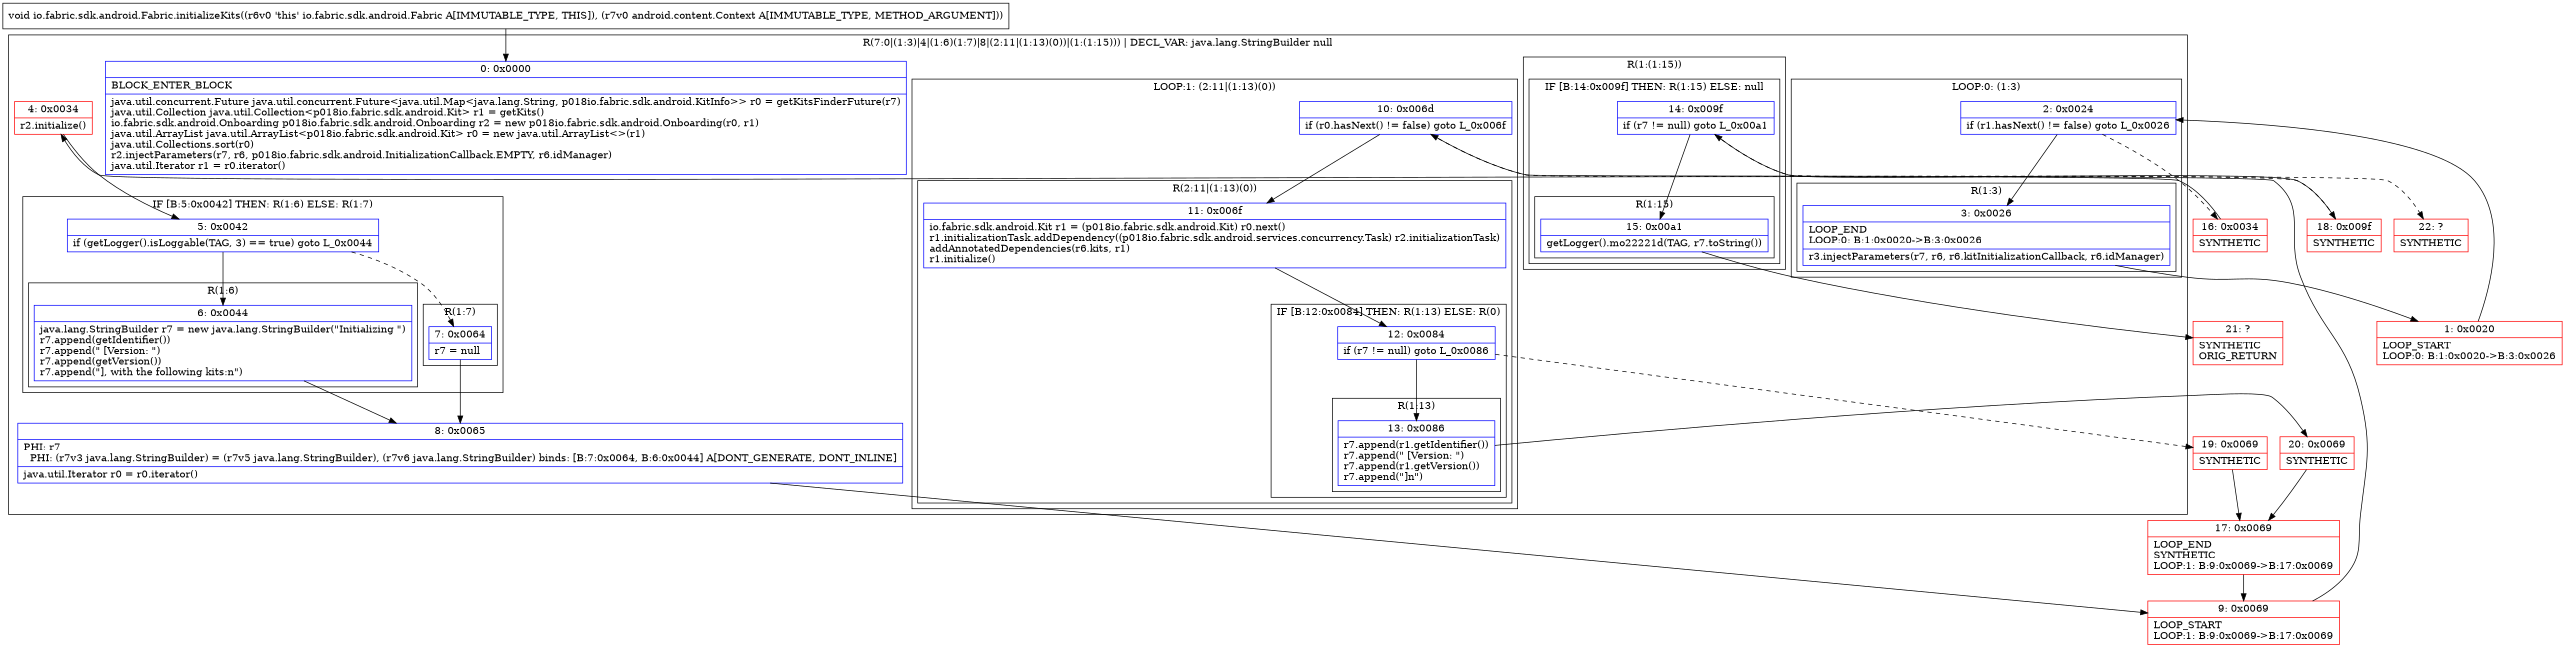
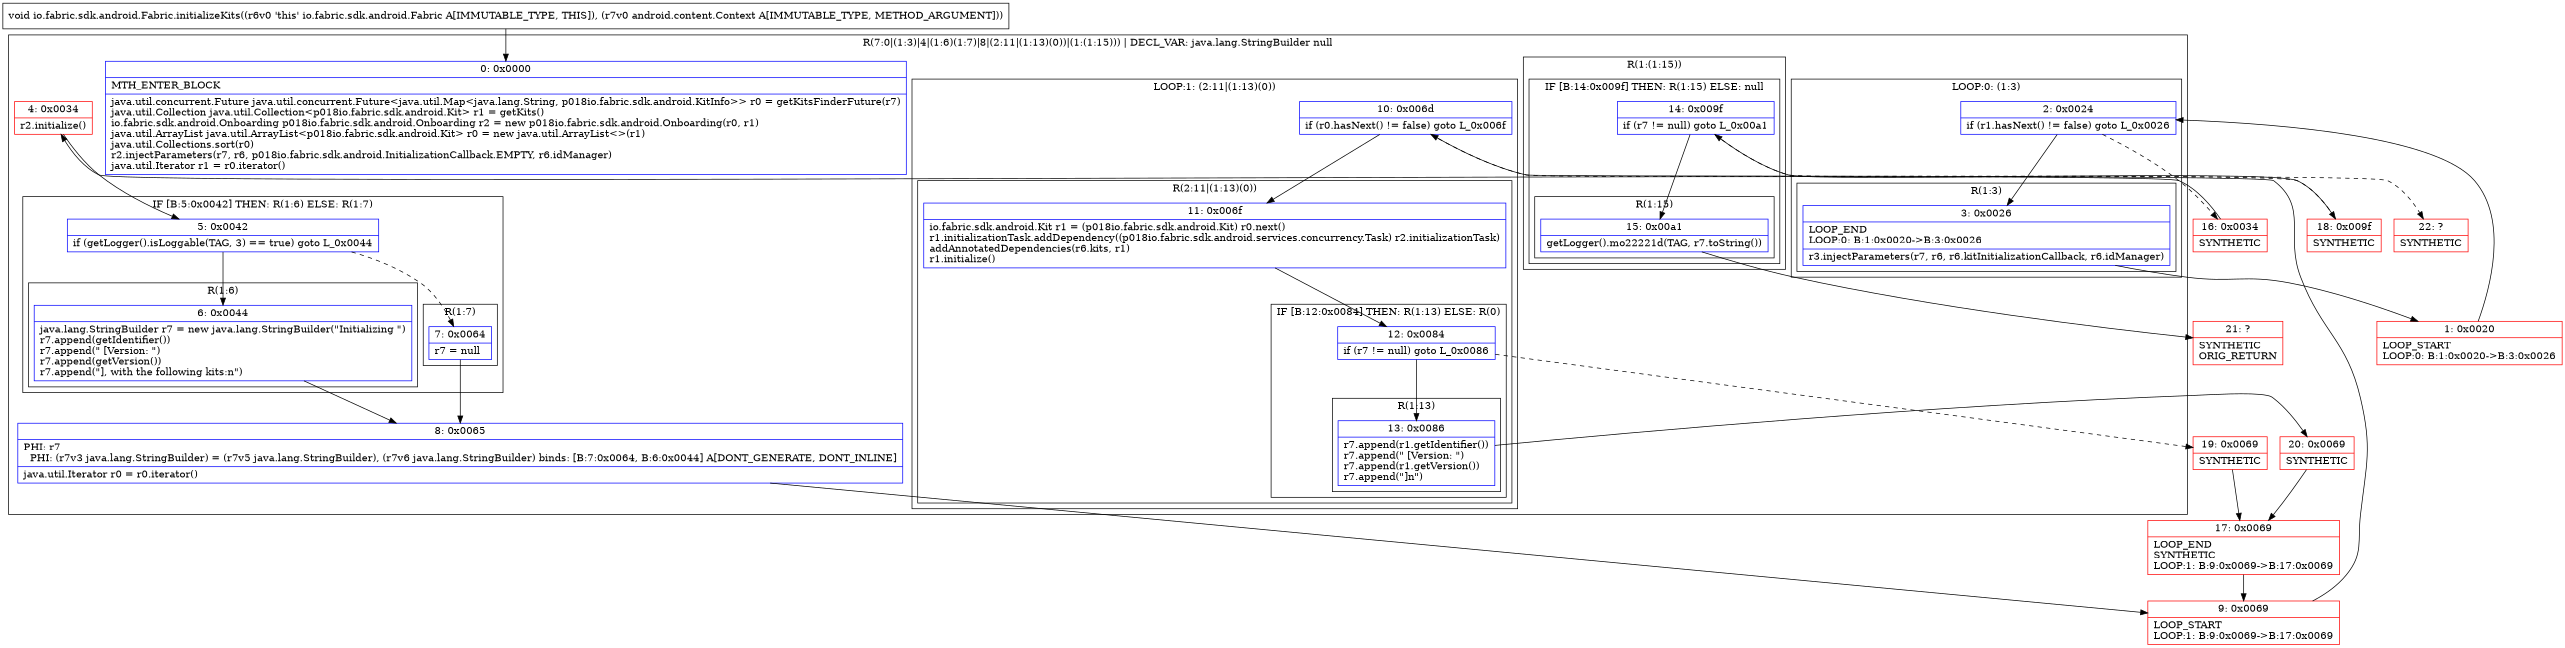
(172, 85) -> (166, 85)
